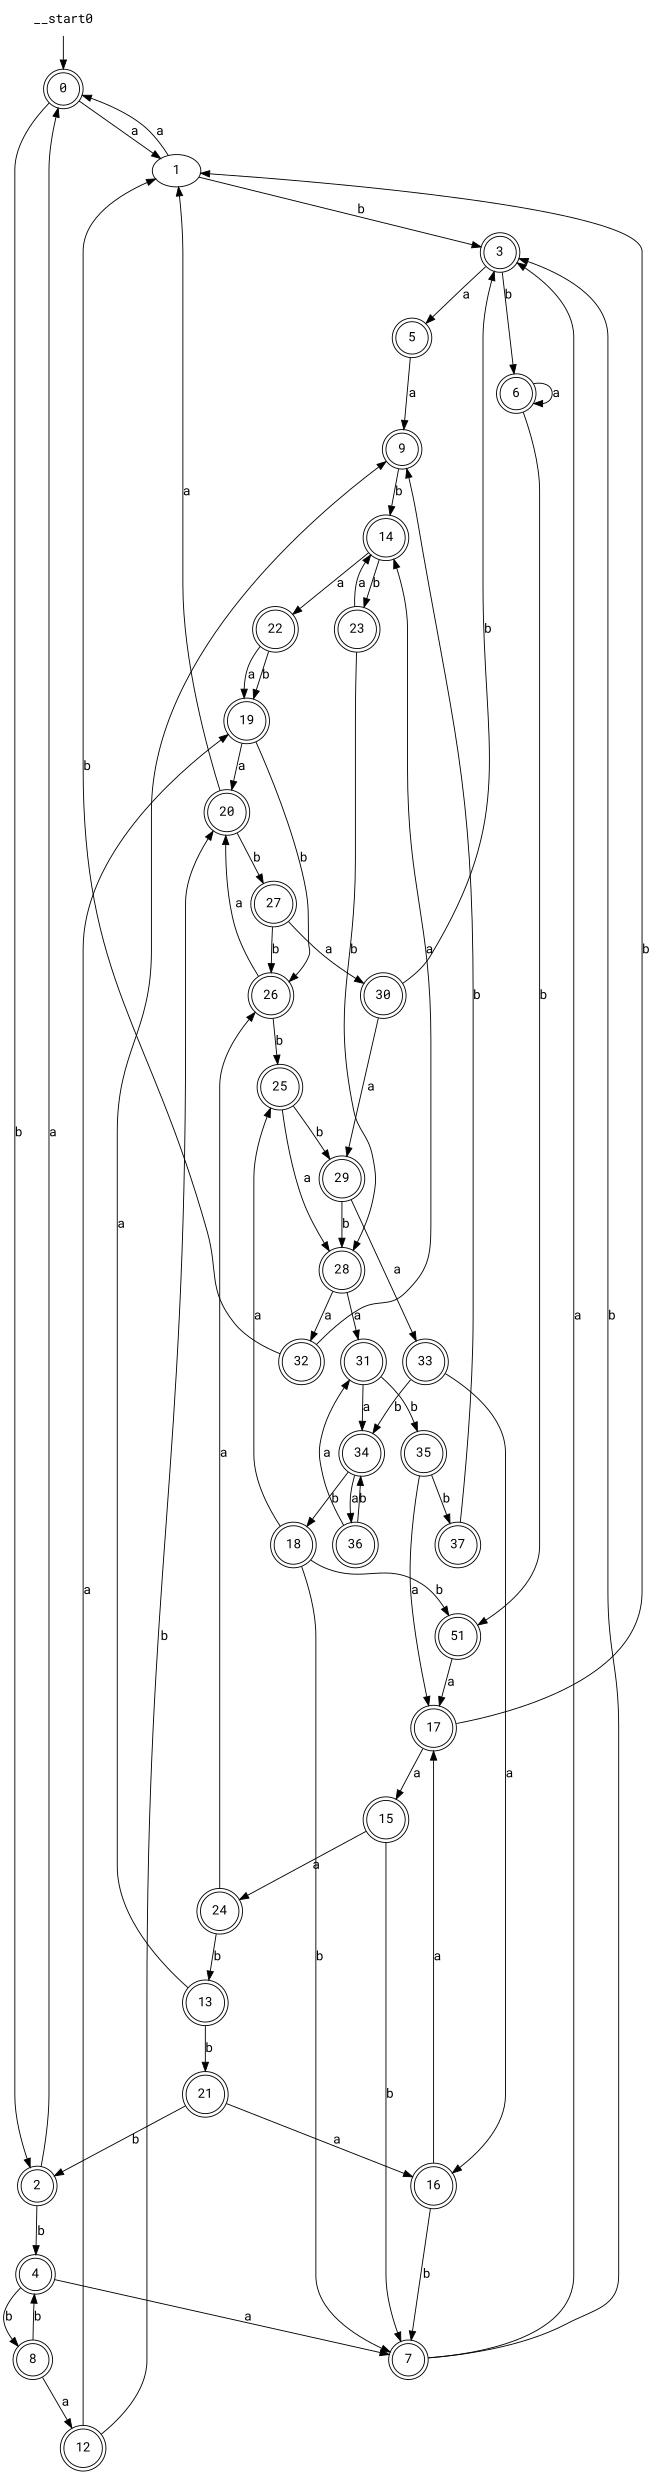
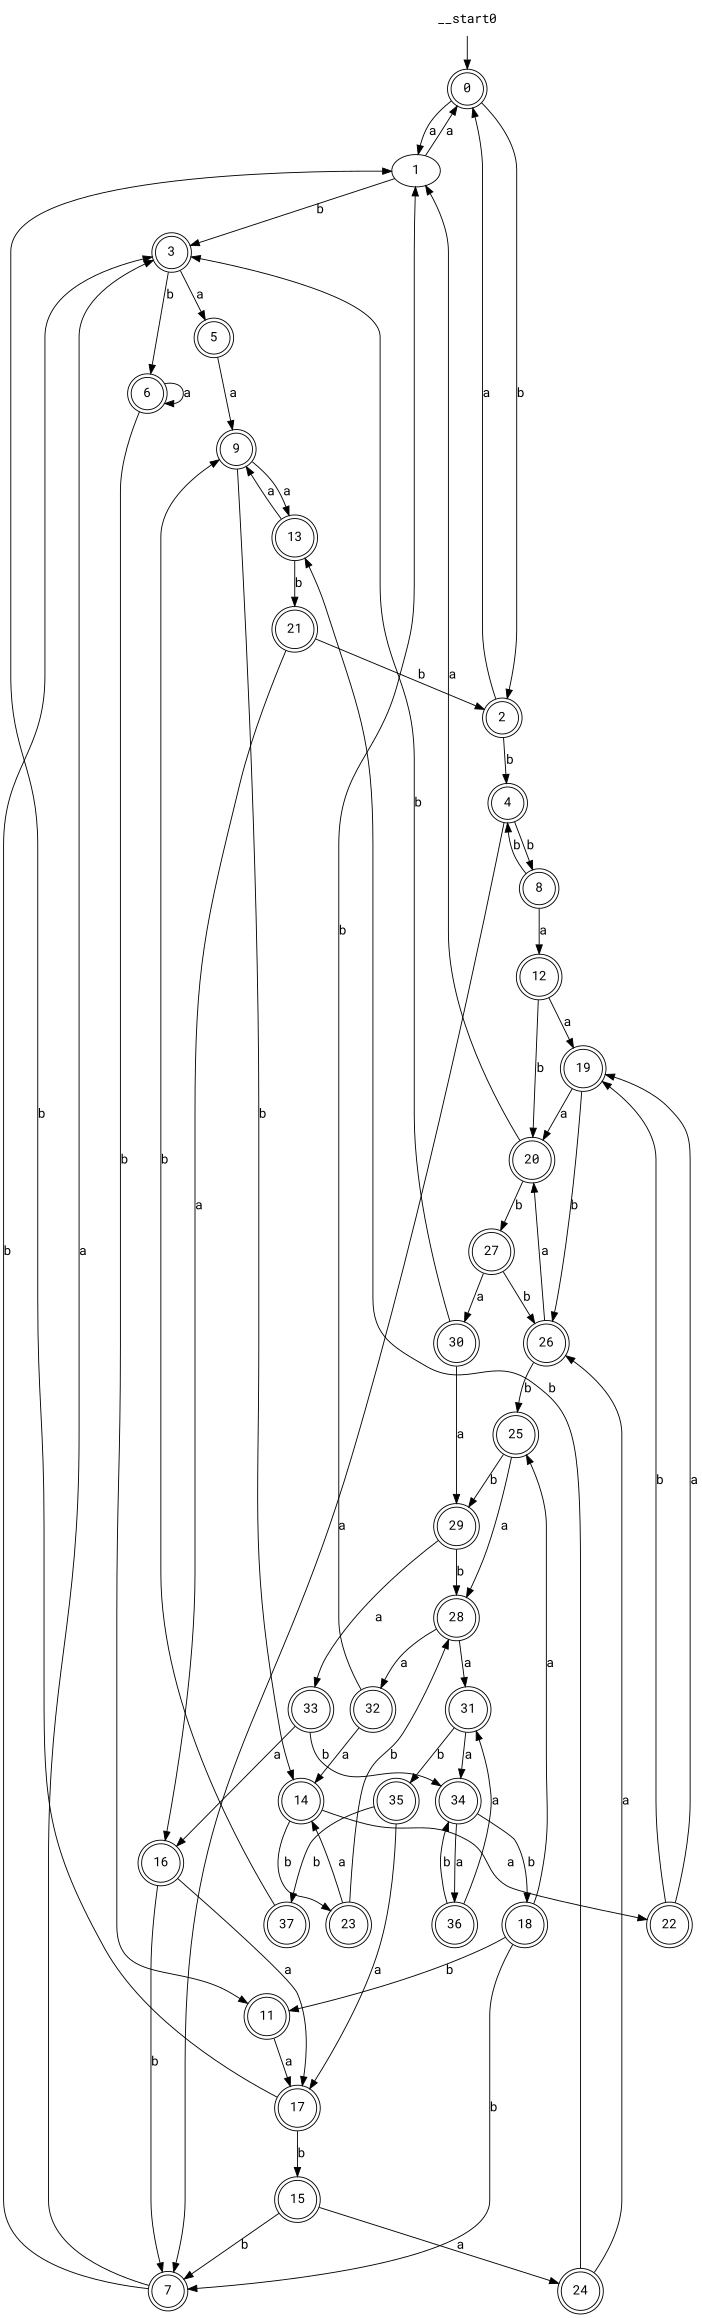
none -> (272, 482)
(458, 1637) -> (267, 2016)
(417, 1774) -> (301, 2154)
